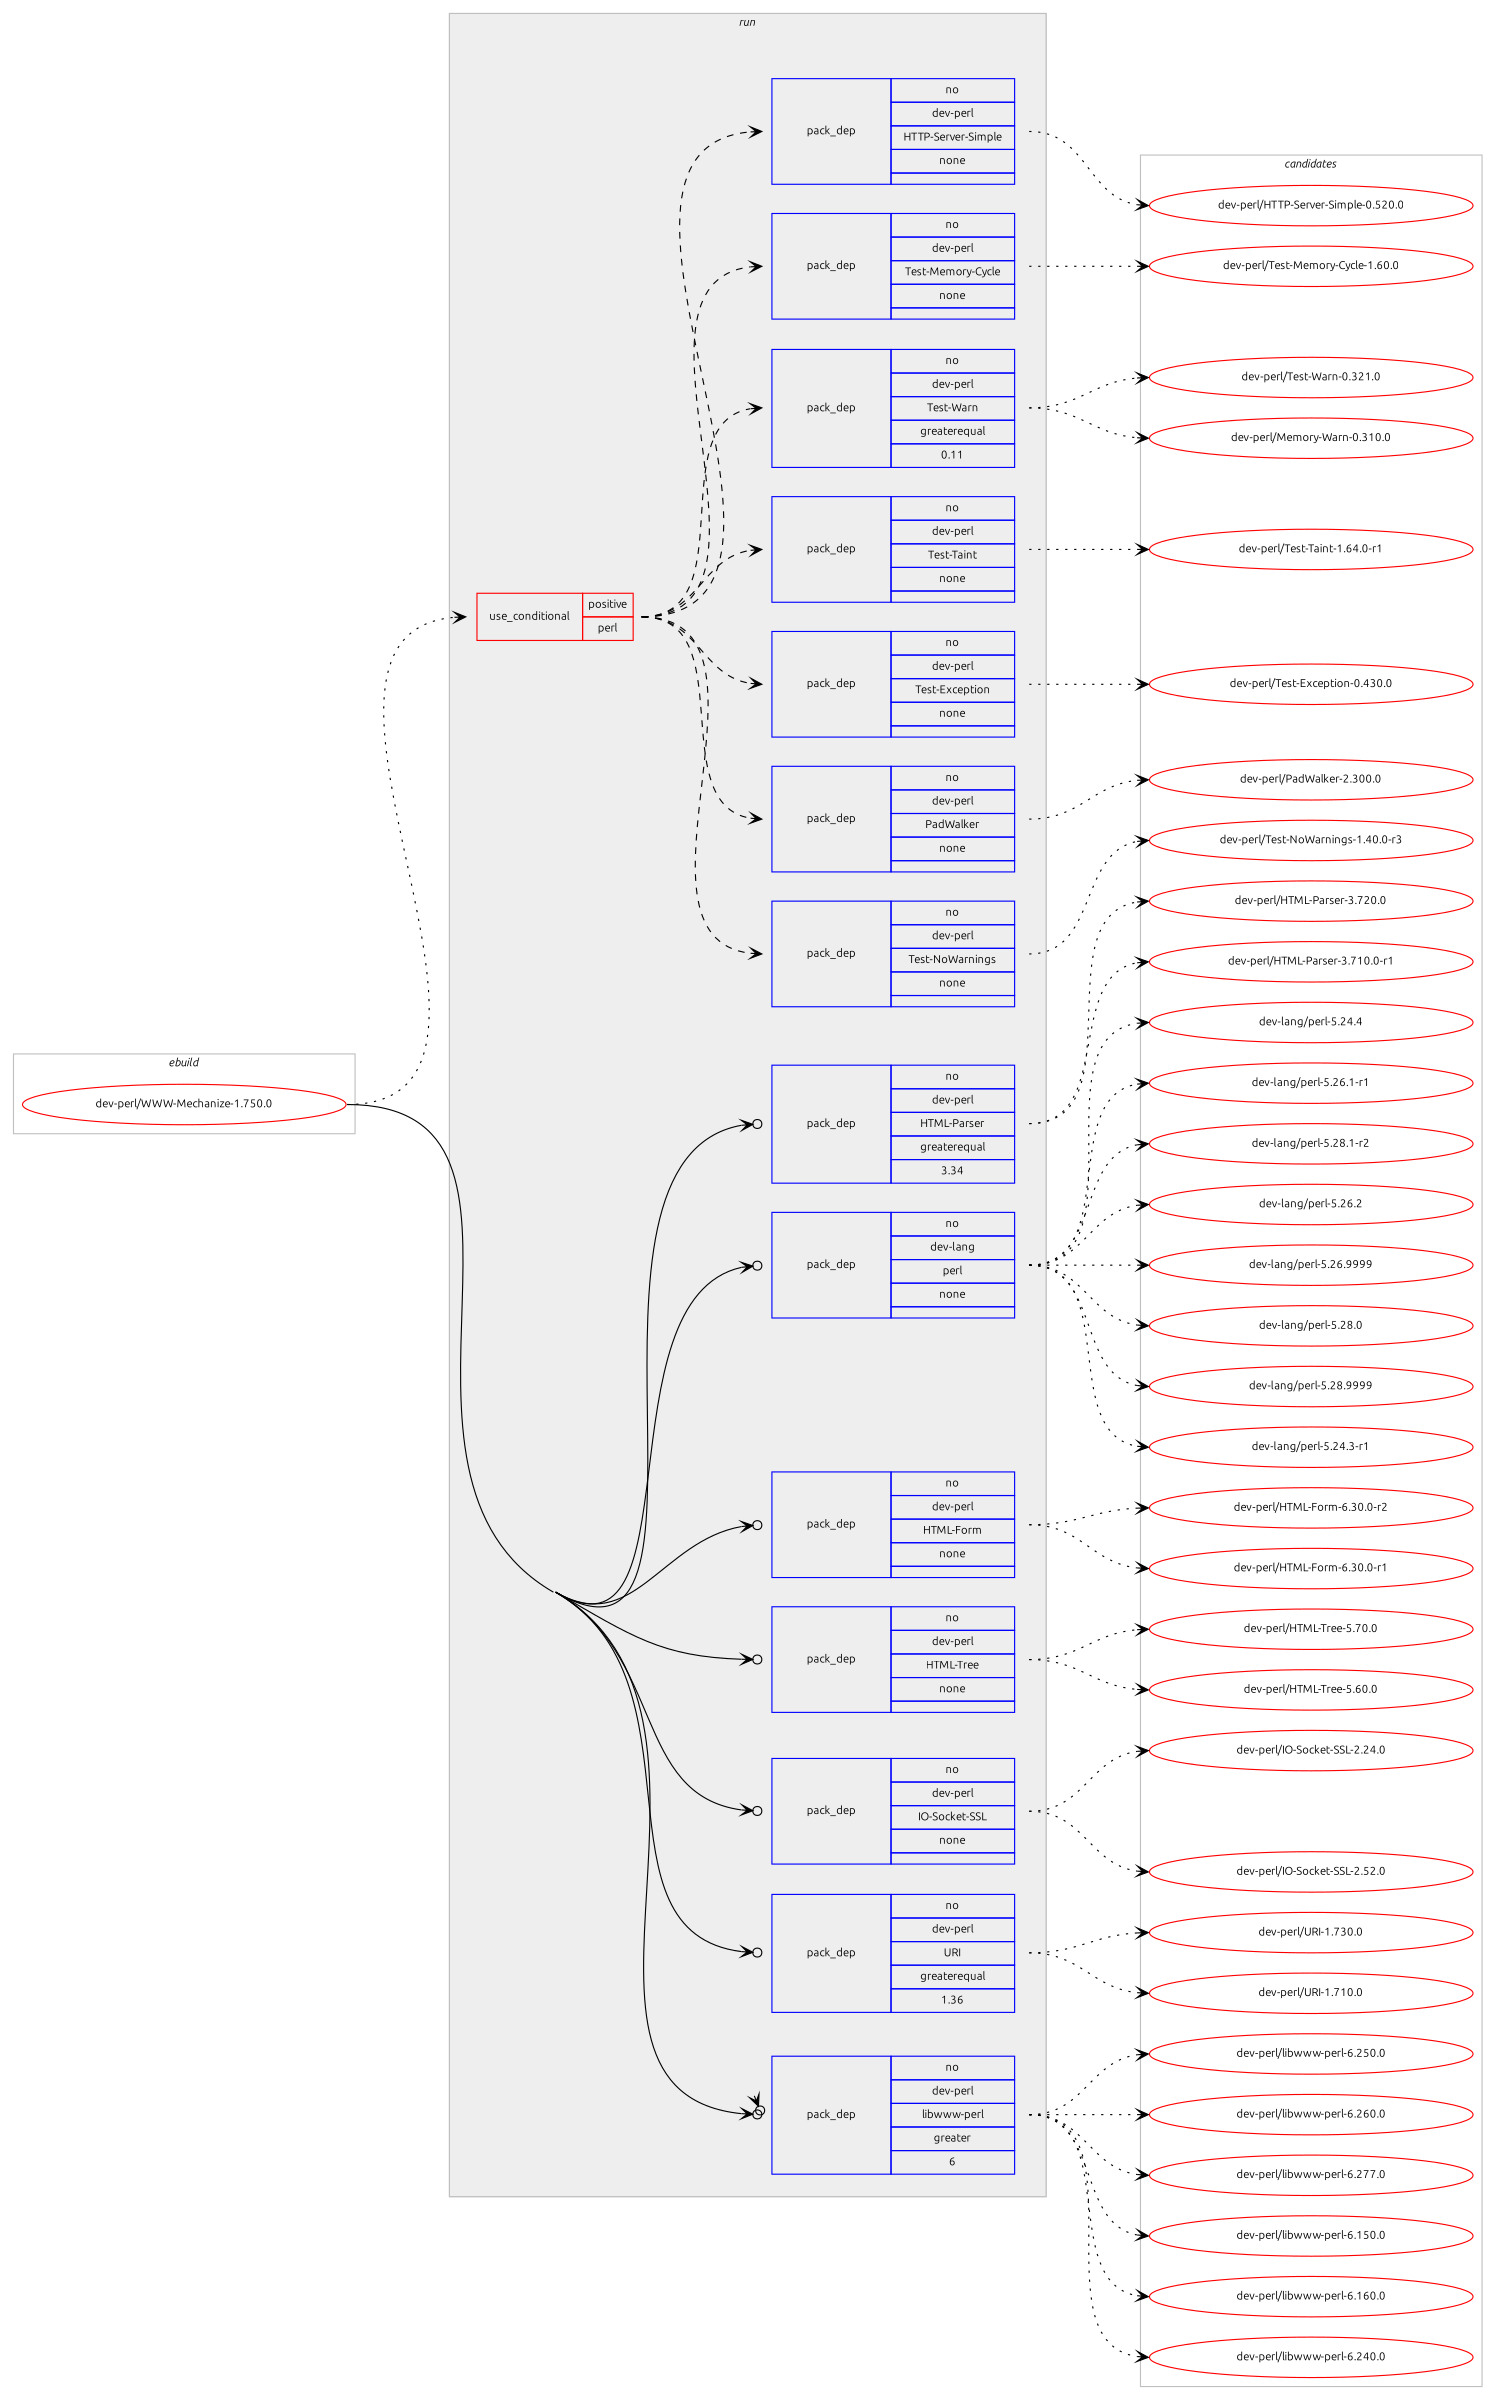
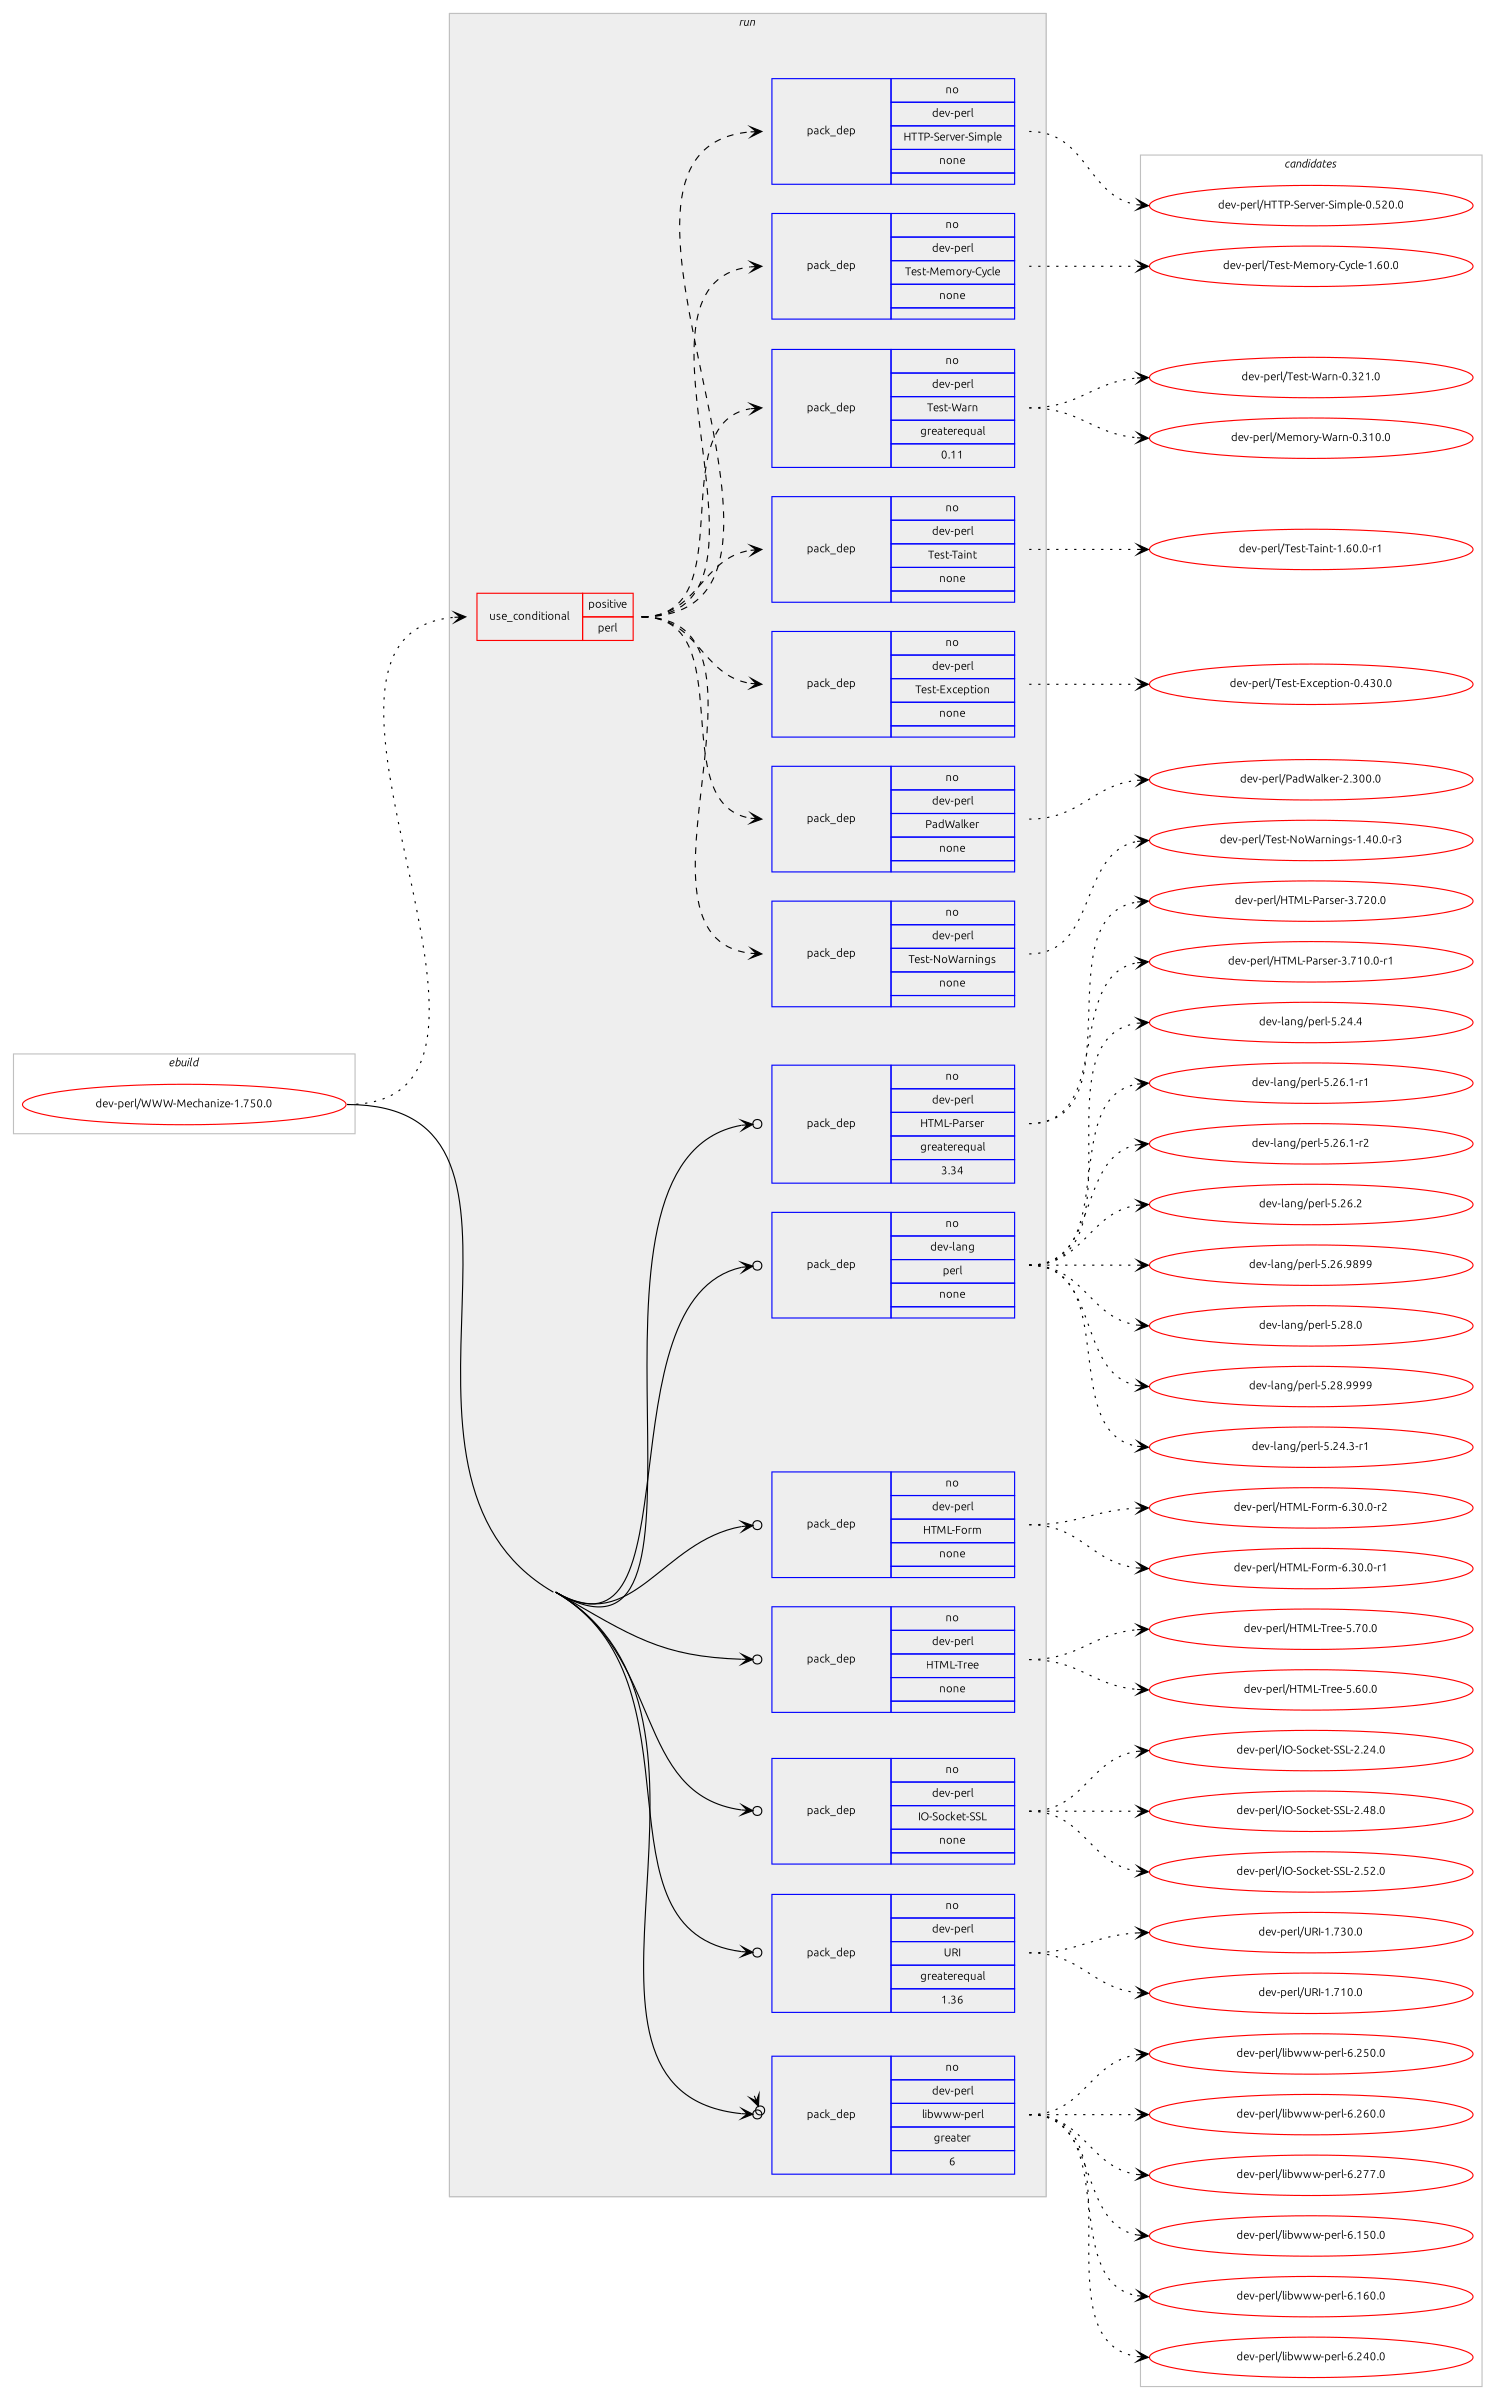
(1311, 549) -> (1311, 549)
(1311, 1144) -> (1311, 1144)
(1311, 1265) -> (1311, 1265)
none -> (1311, 1811)
